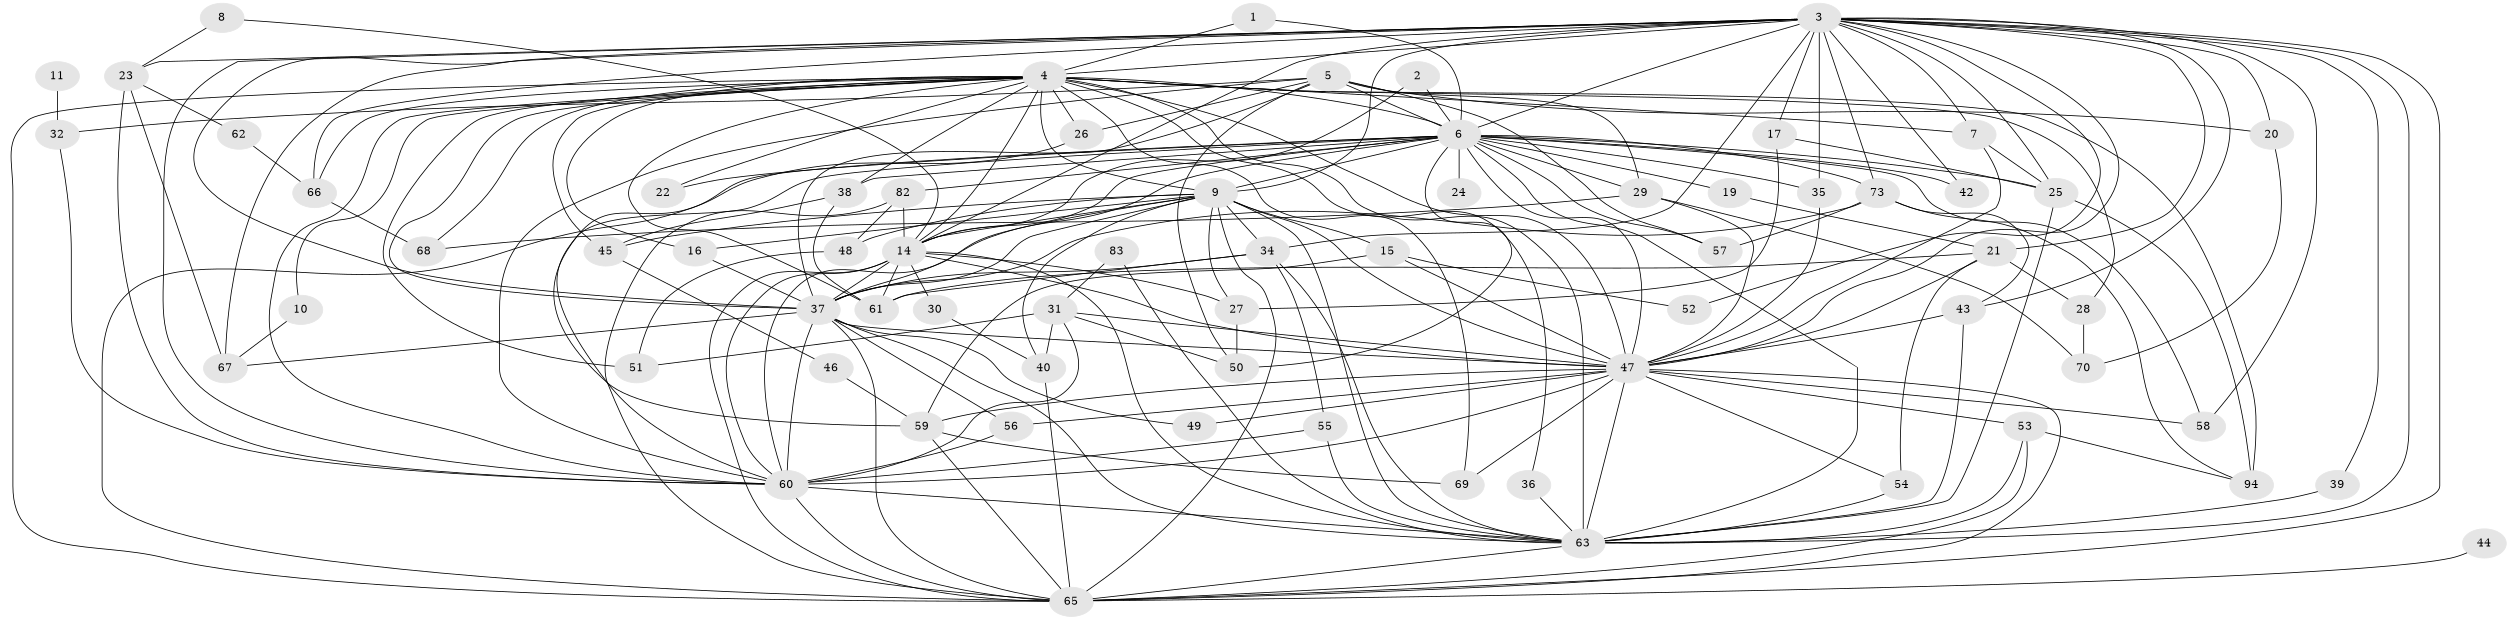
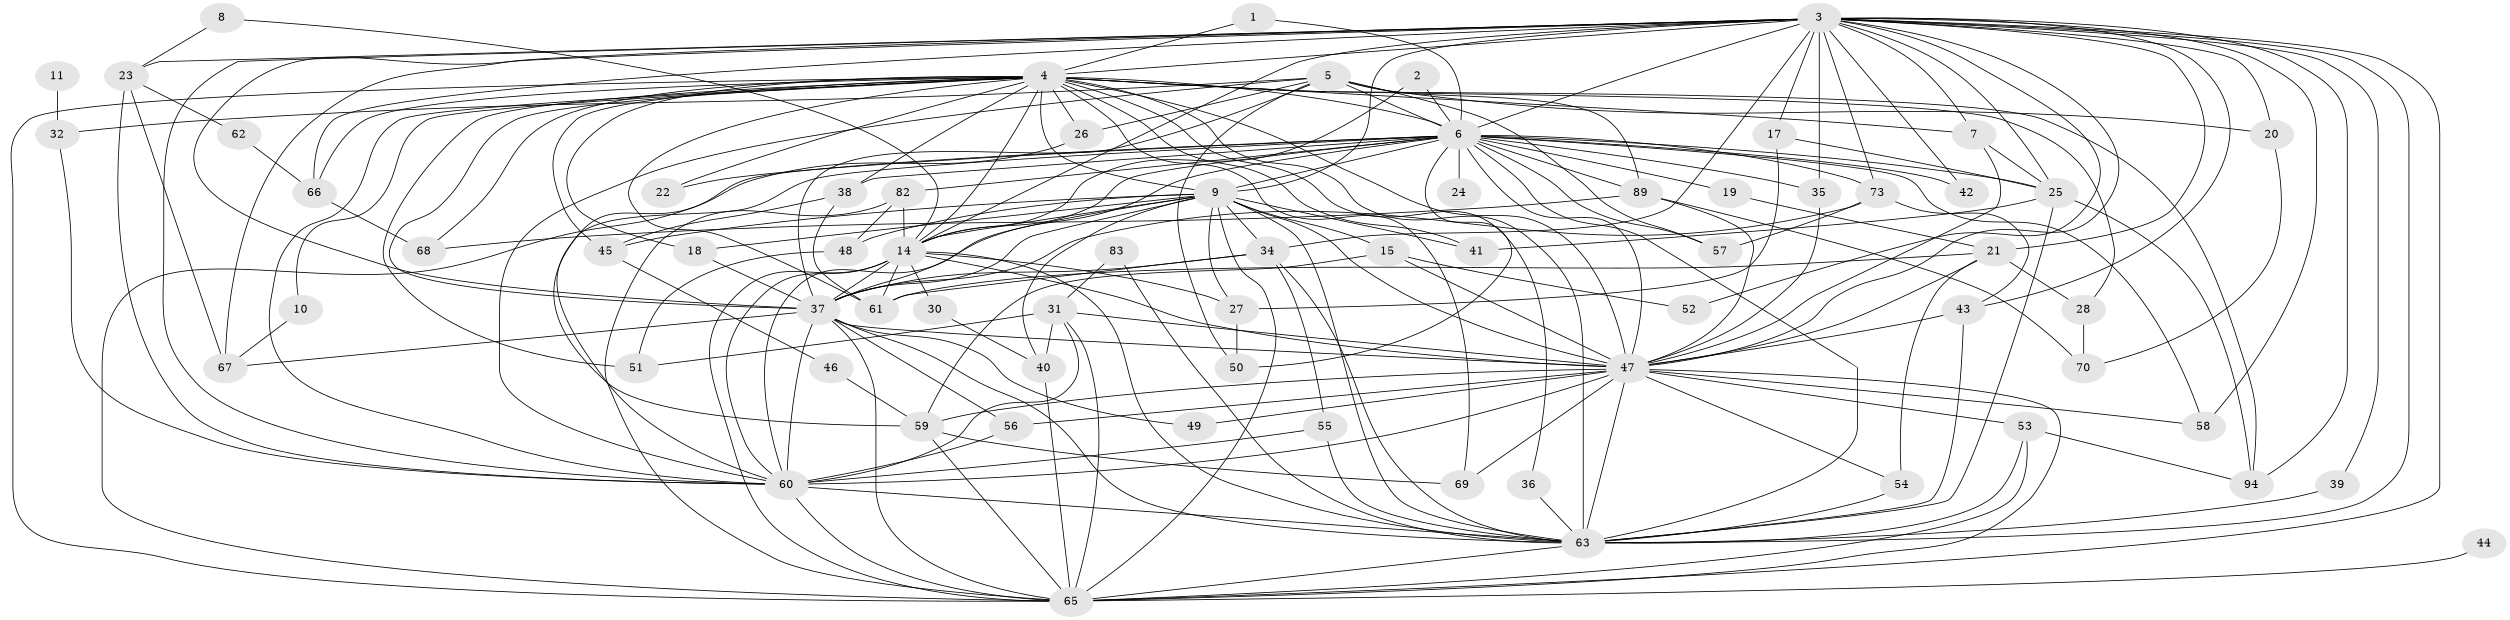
(1641, 193) -> (1641, 193)
(695, 251) -> (695, 251)
none -> (1477, 251)
(2108, 290) -> (2299, 65)
(1146, 339) -> (1099, 446)
